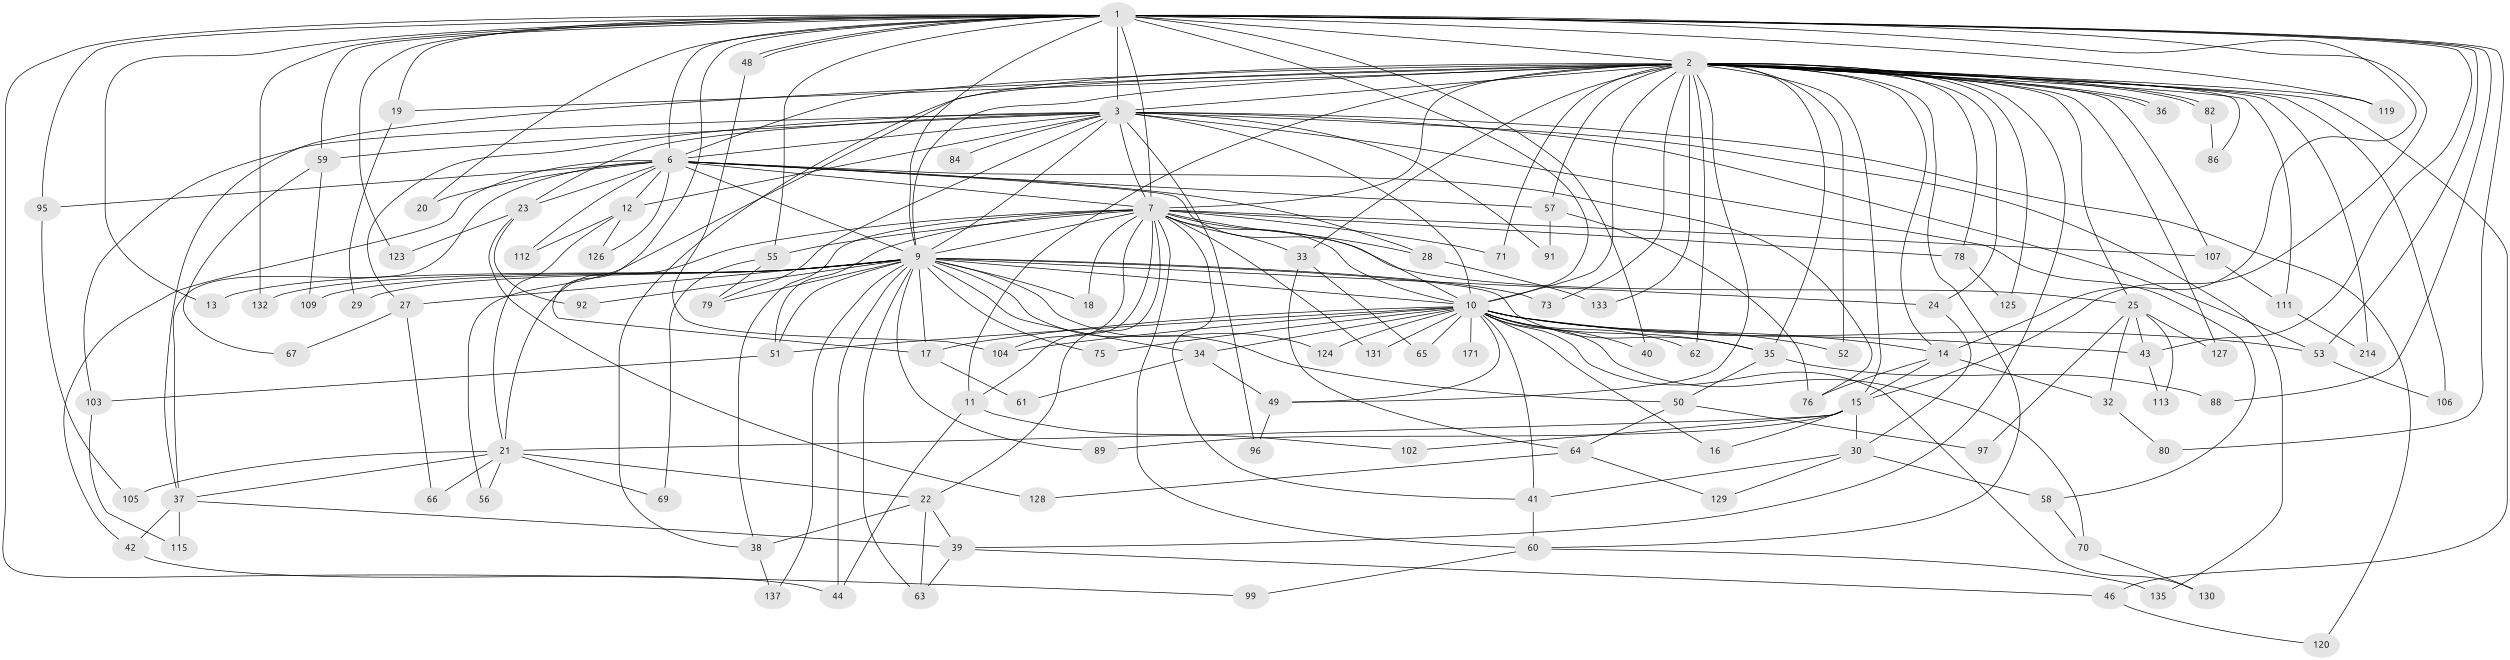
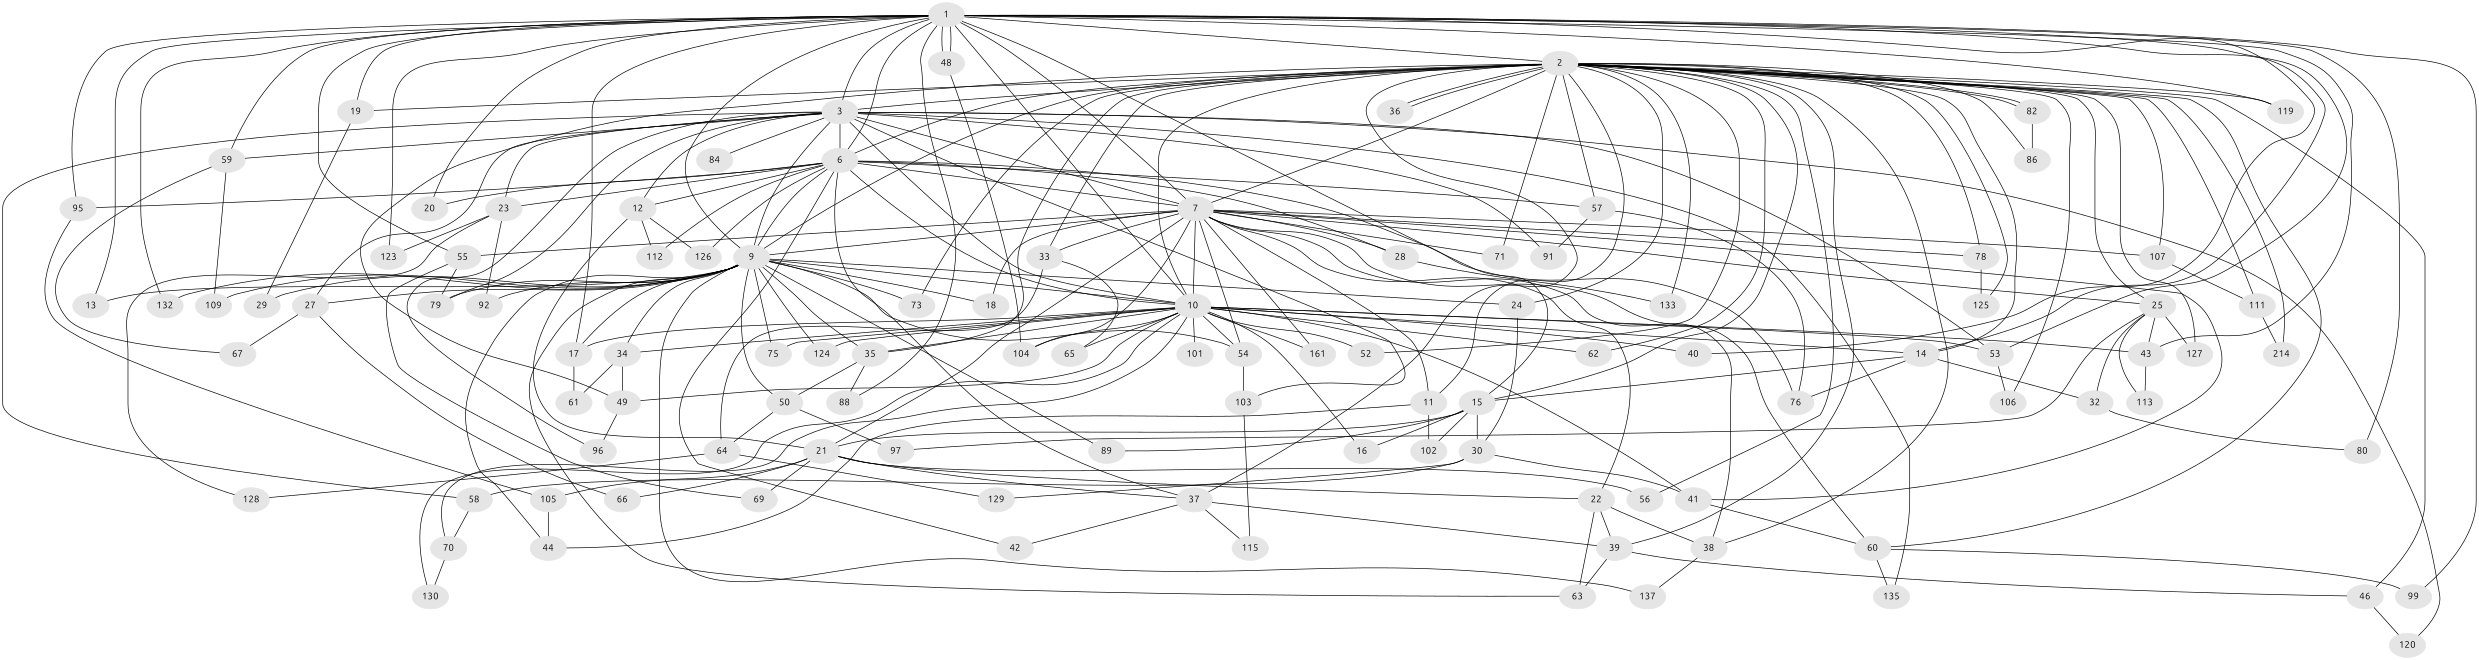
(775, 354) -> (1243, 354)
(1374, 354) -> (1318, 354)
(1471, 354) -> (1195, 354)
(483, 577) -> (548, 524)
